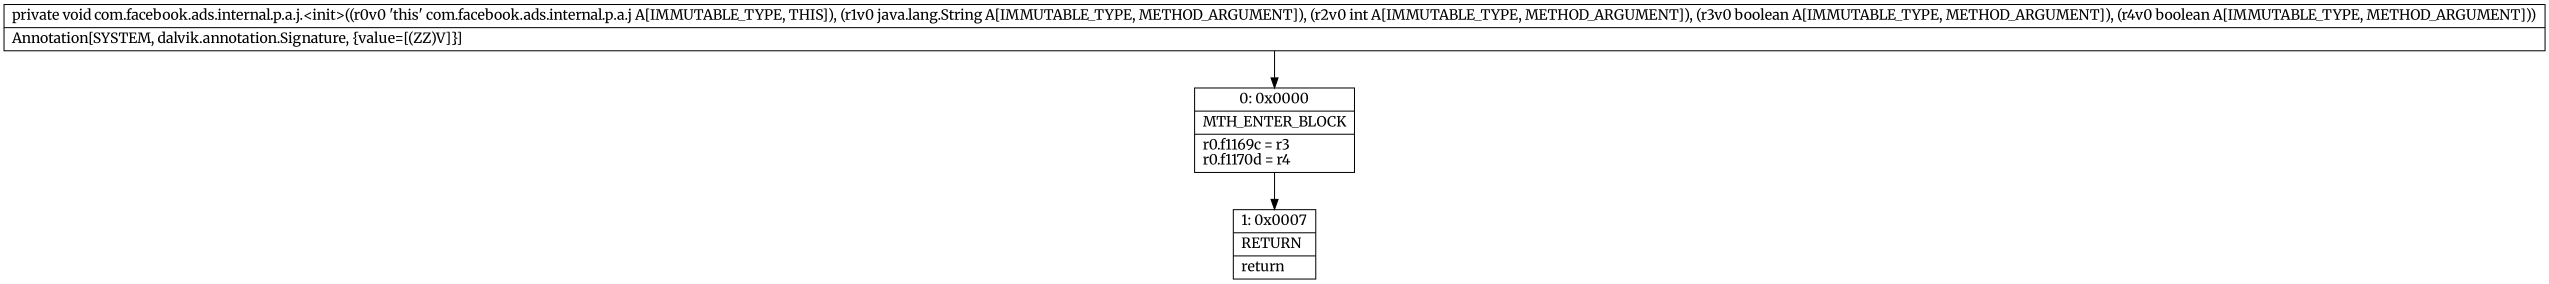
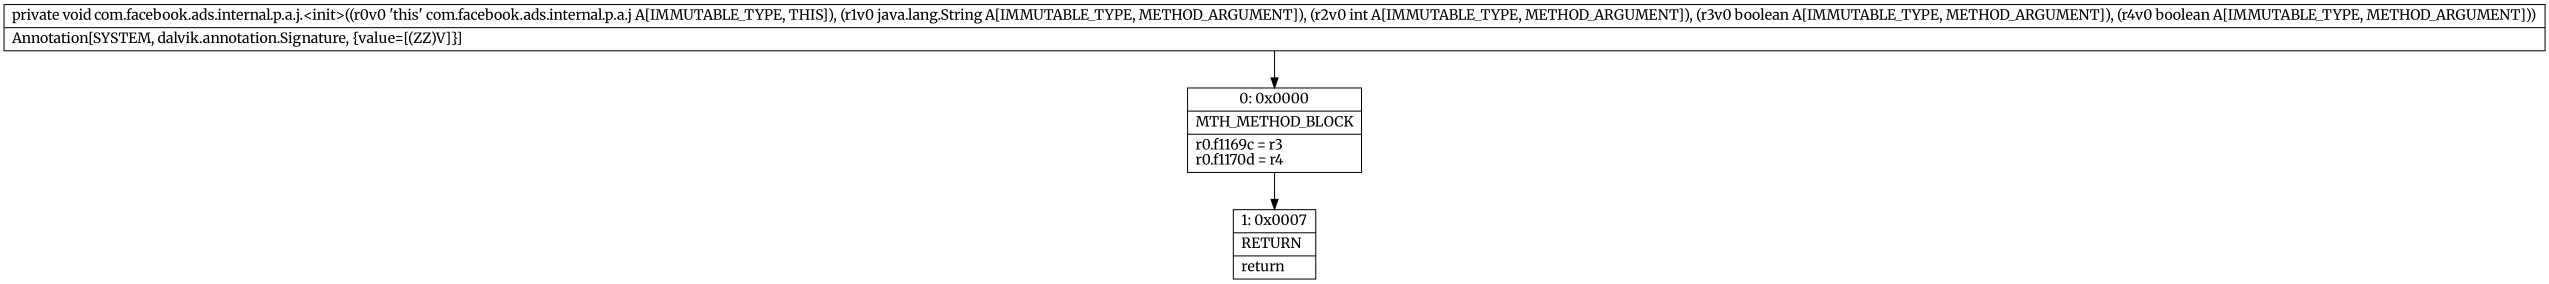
(1275, 122) -> (1275, 122)
